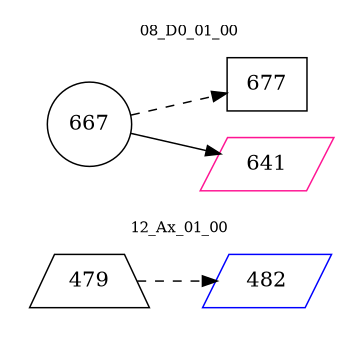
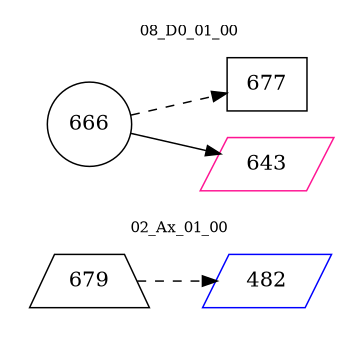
(89, 124) -> (89, 124)
(267, 164) -> (267, 164)
(179, 229) -> (179, 229)
(89, 281) -> (89, 281)
